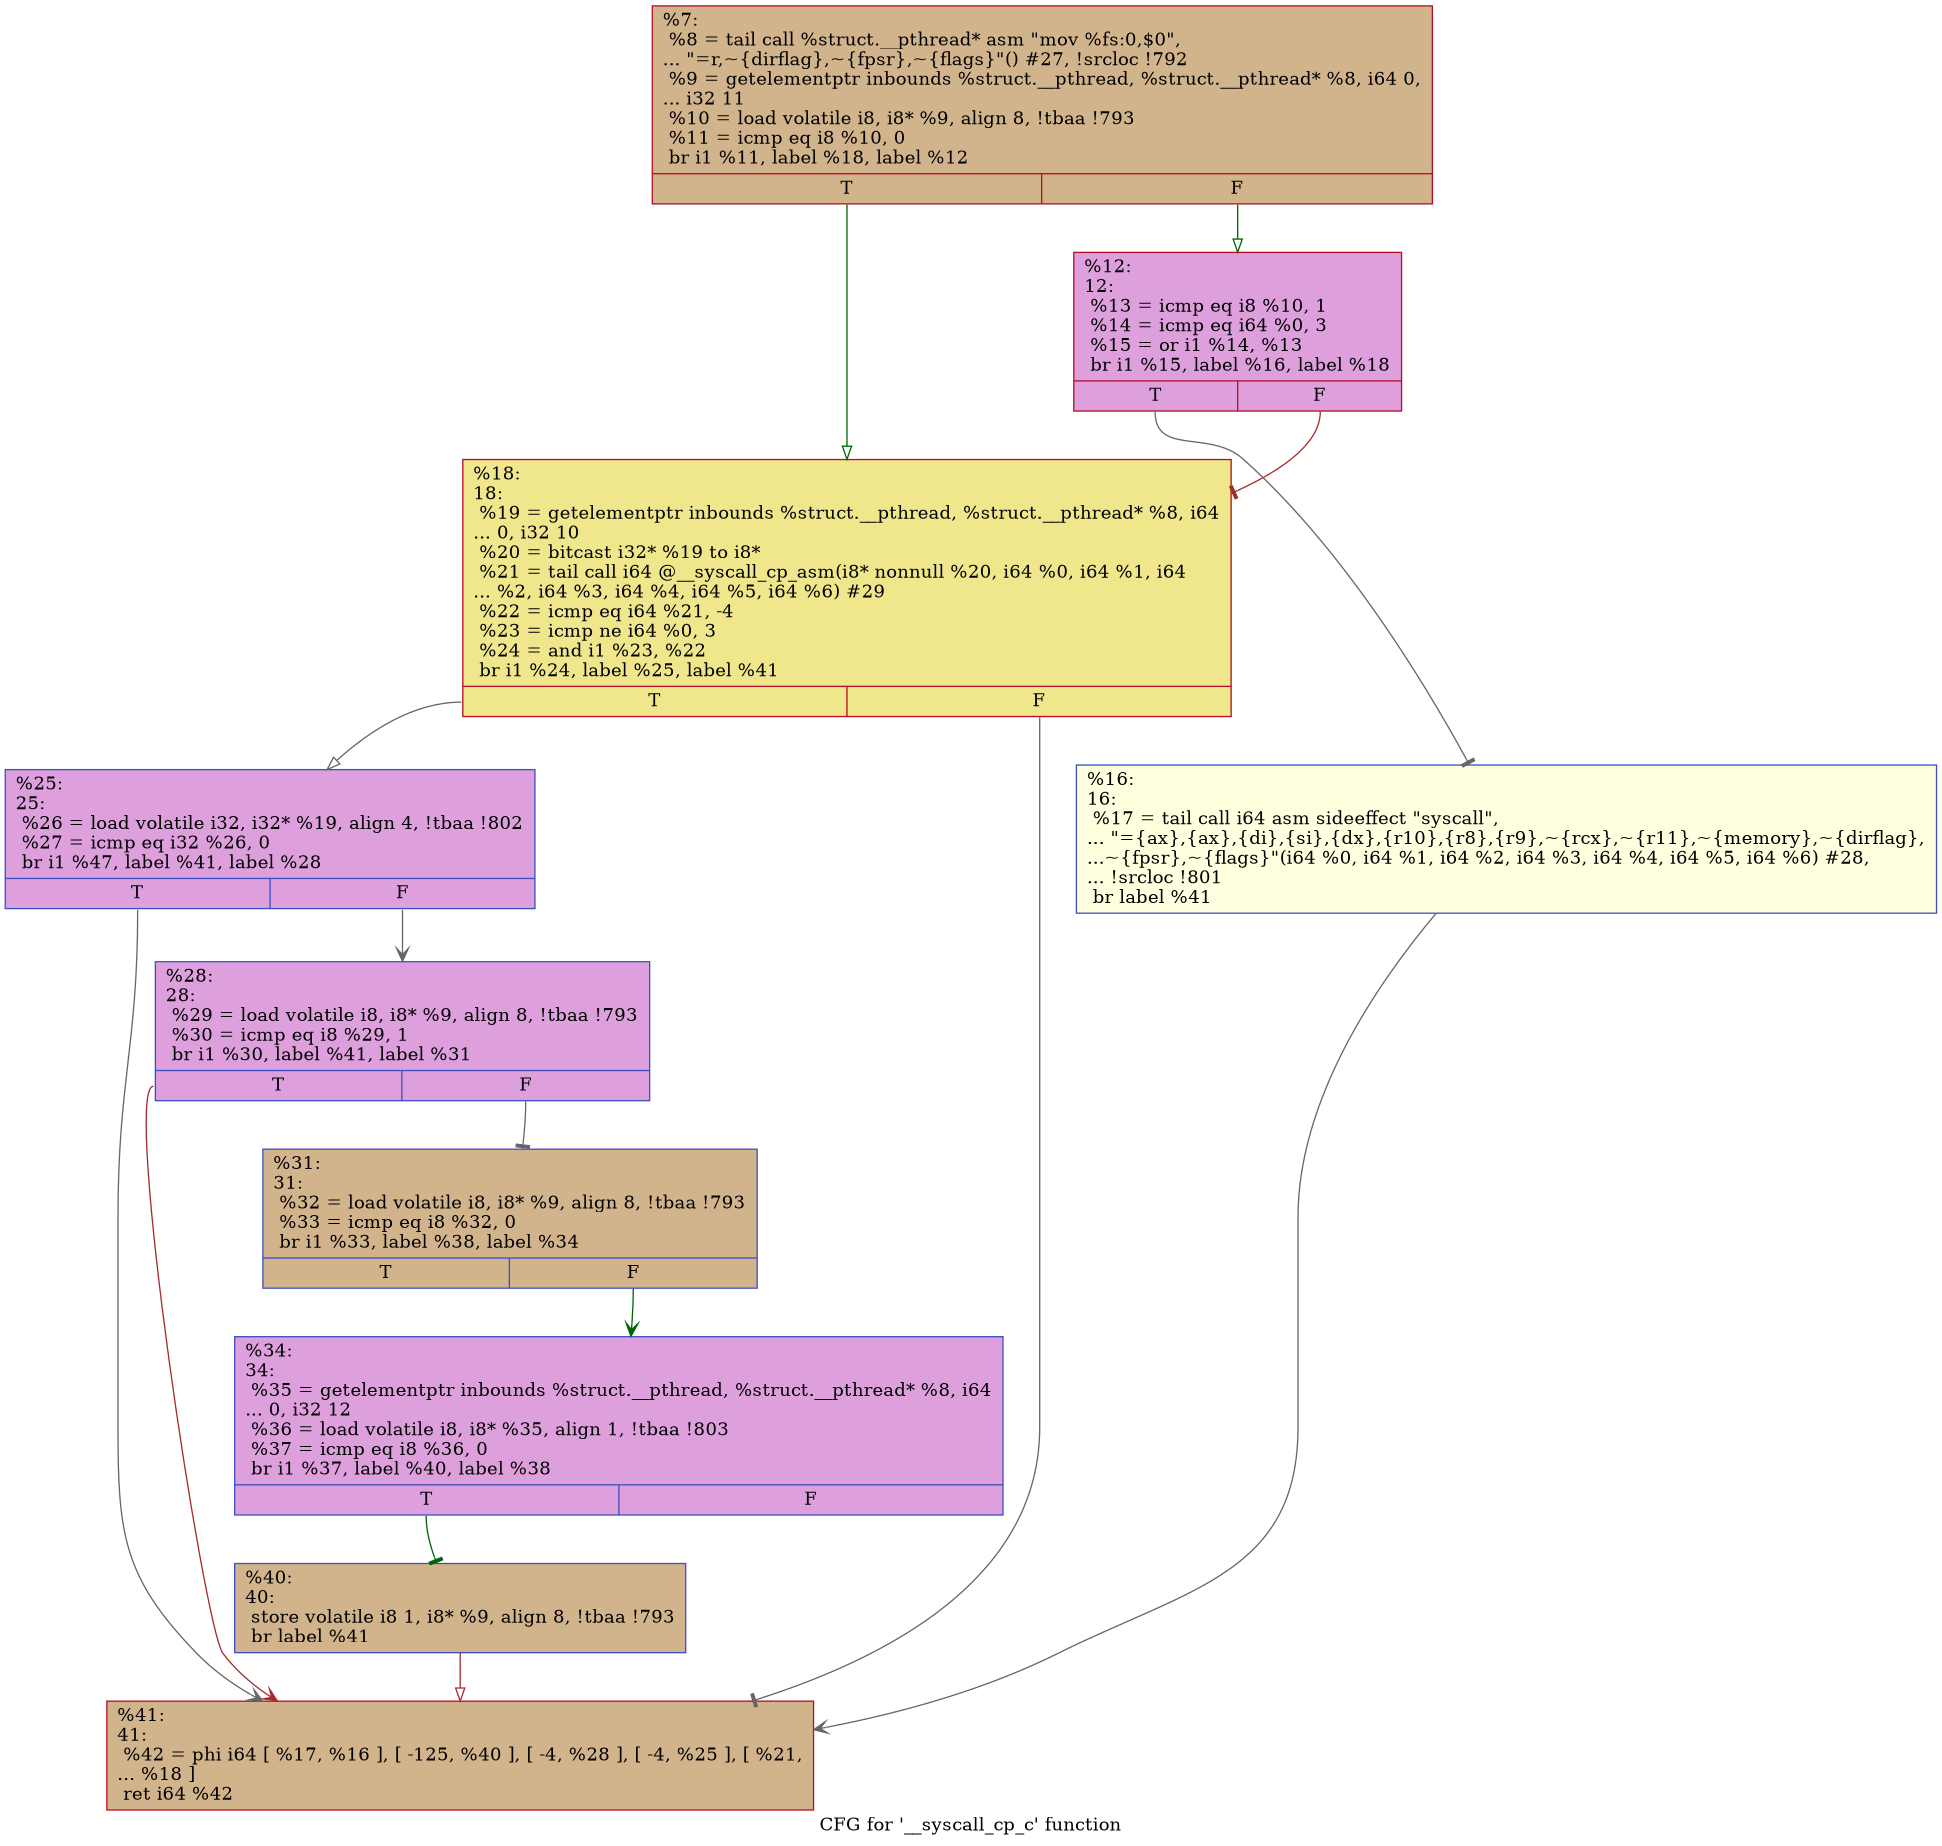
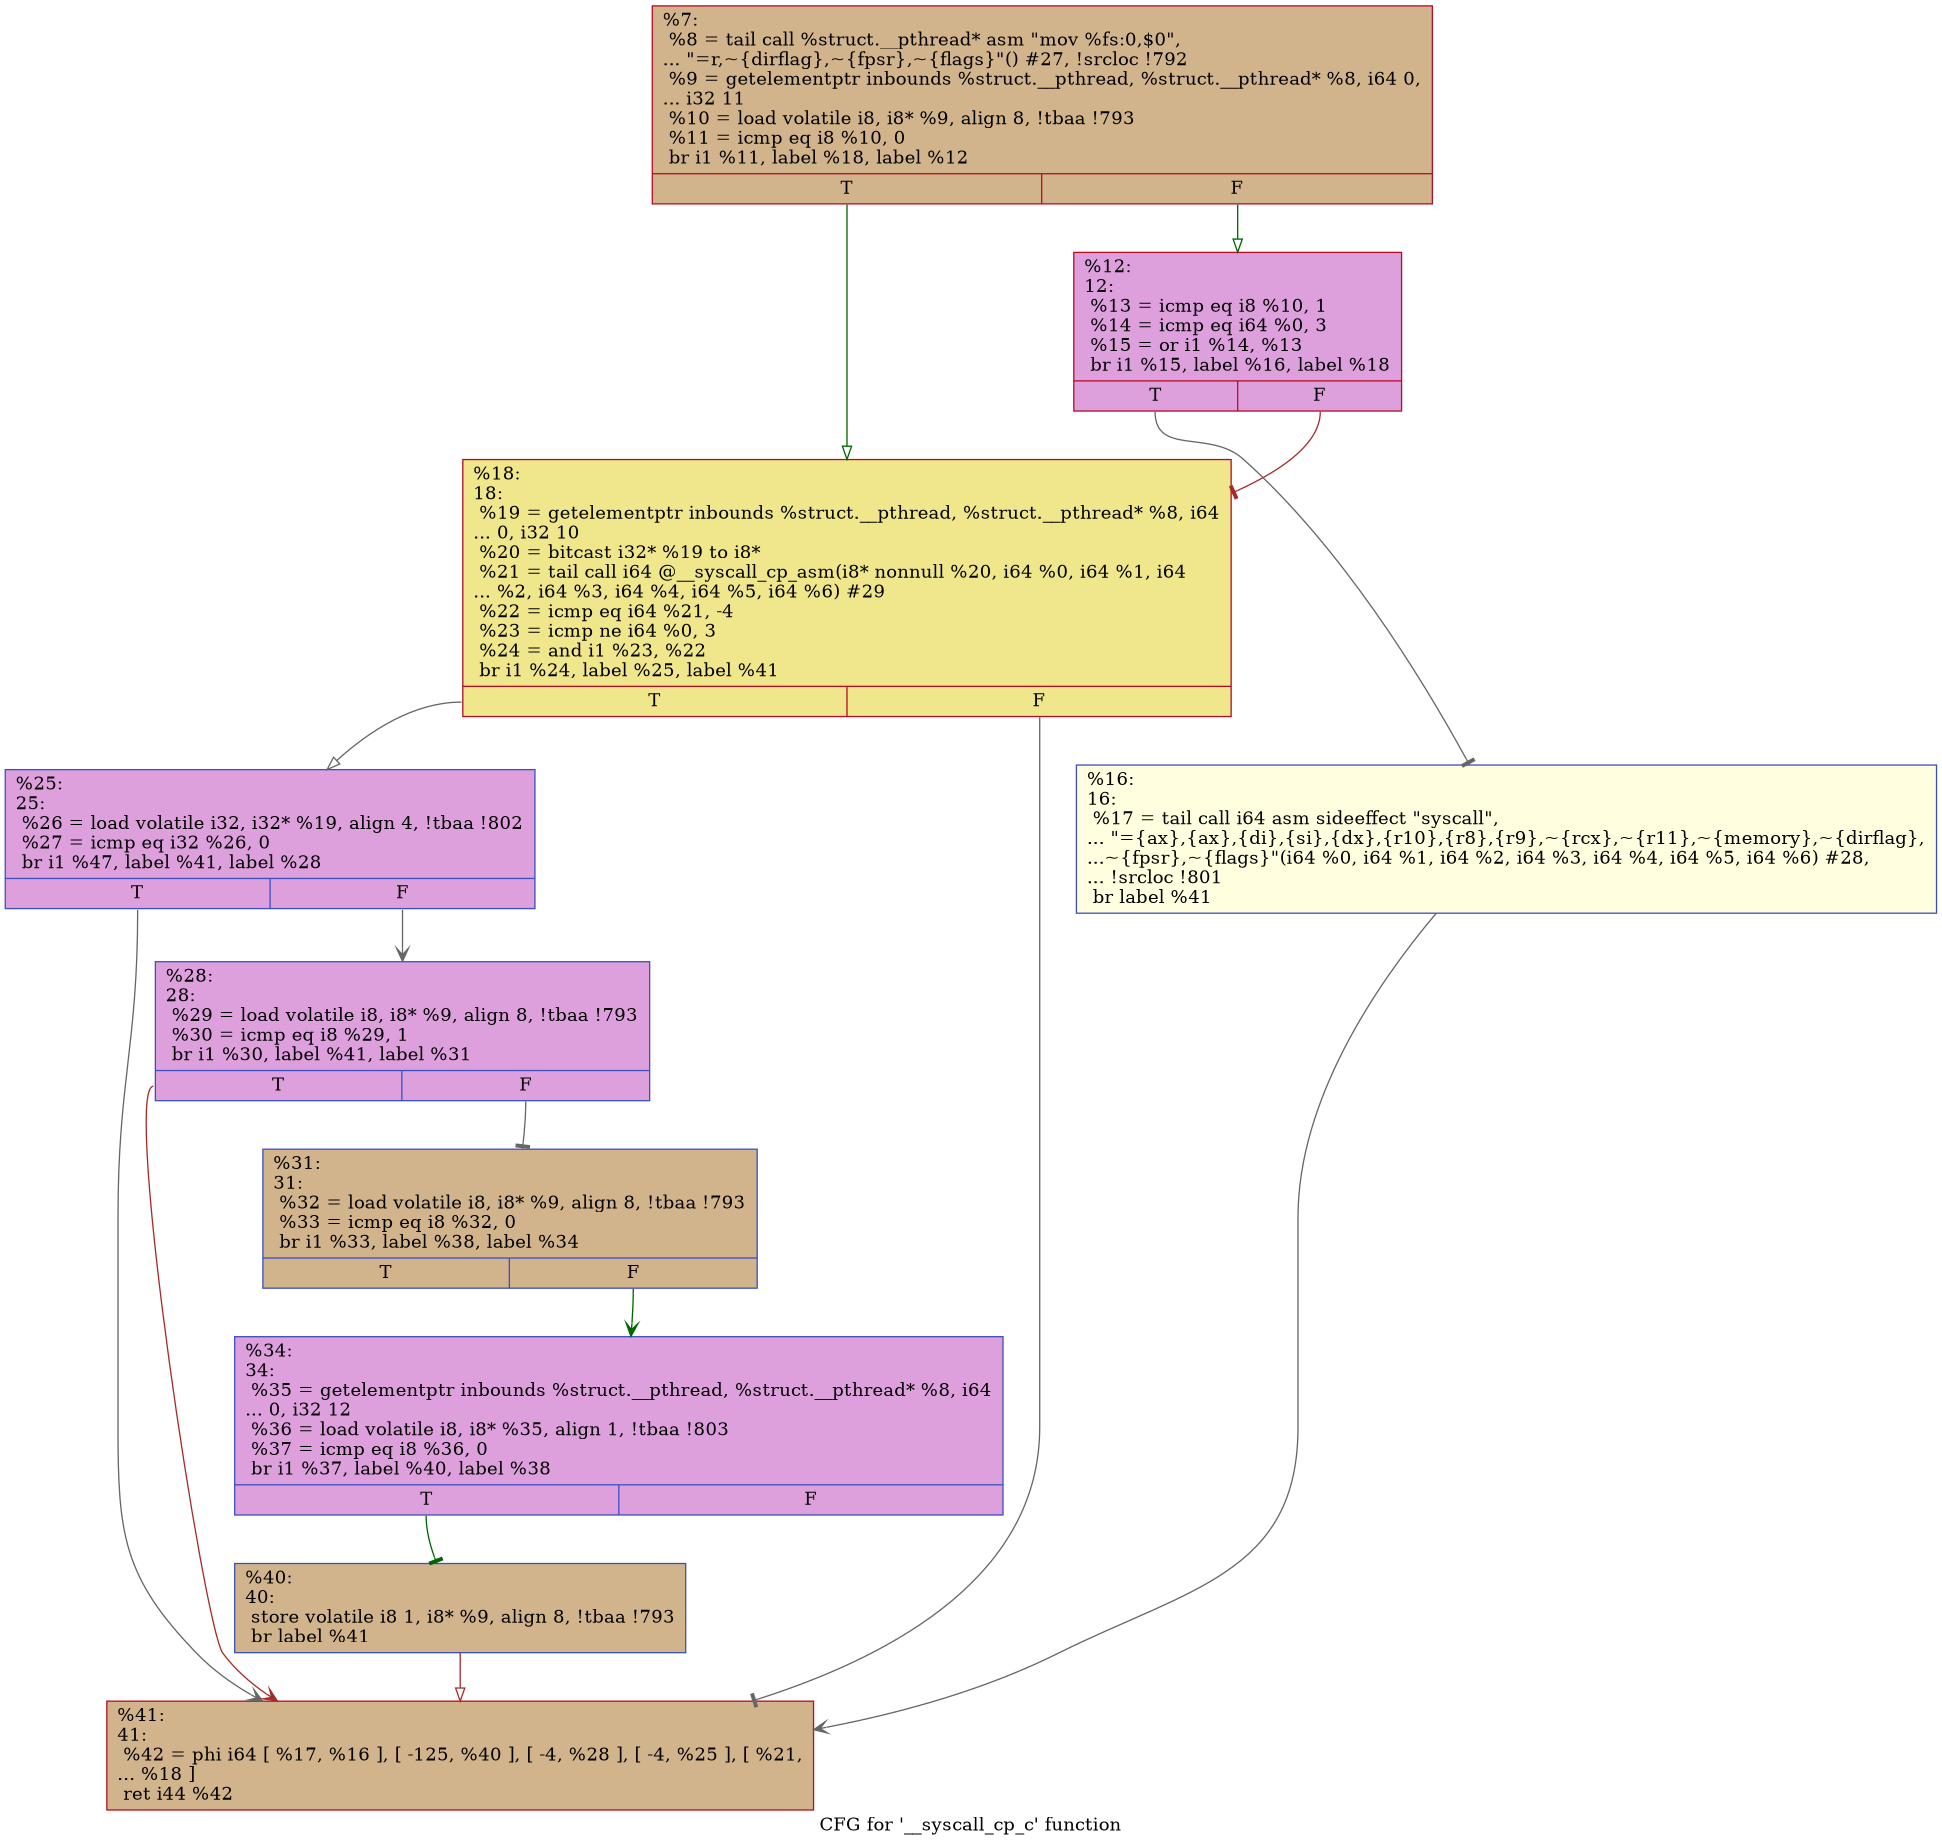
(176, 1794) -> (176, 1794)
